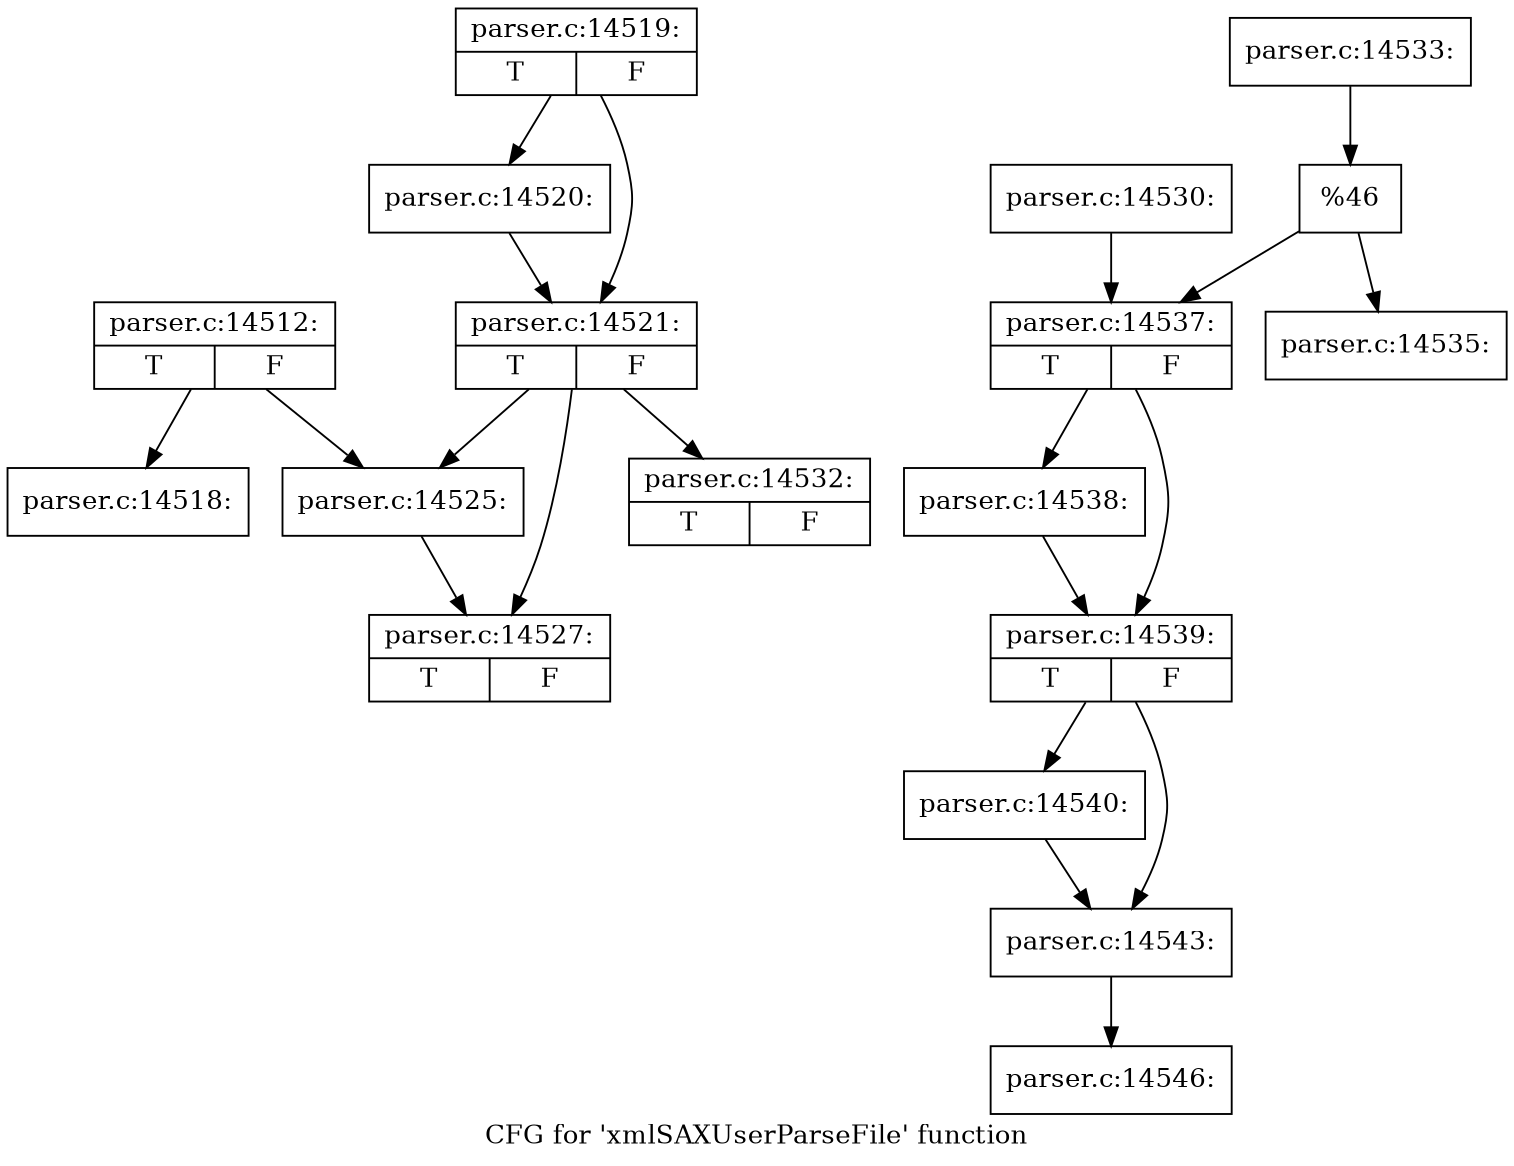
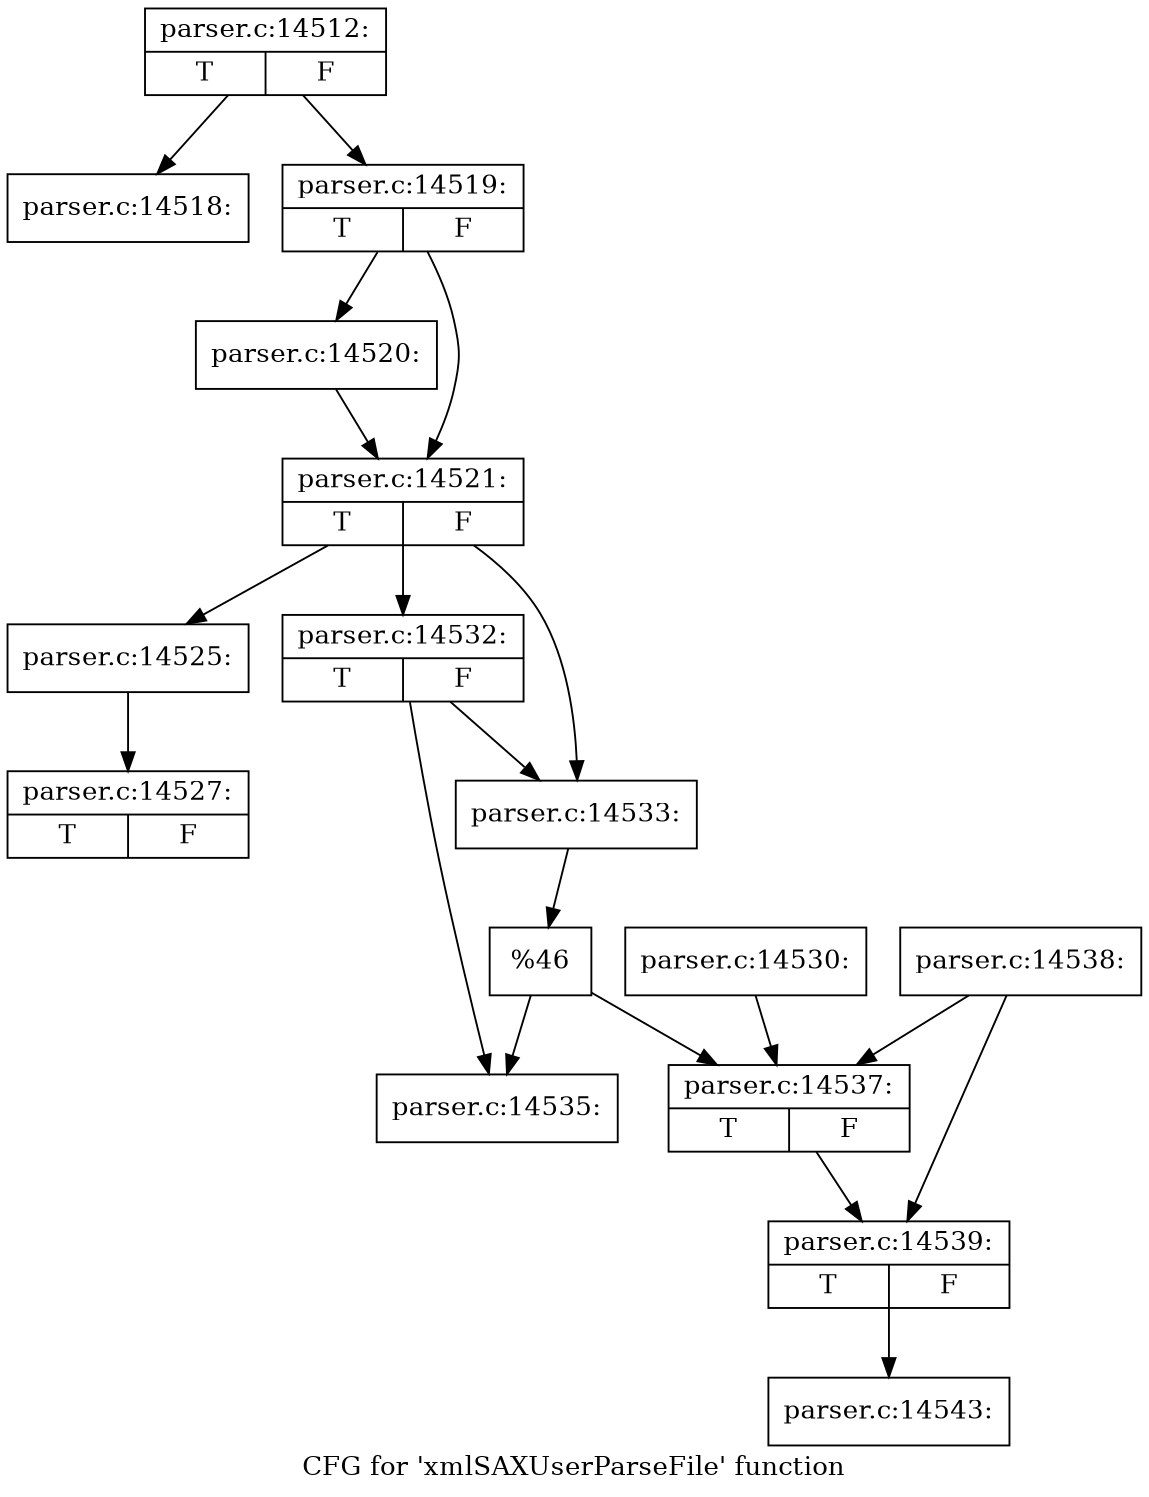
(1070, 420) -> (921, 1025)
(307, 422) -> (328, 123)
(554, 495) -> (553, 639)
none -> (488, 734)
(1025, 805) -> none
none -> (443, 880)
(1111, 1080) -> none
